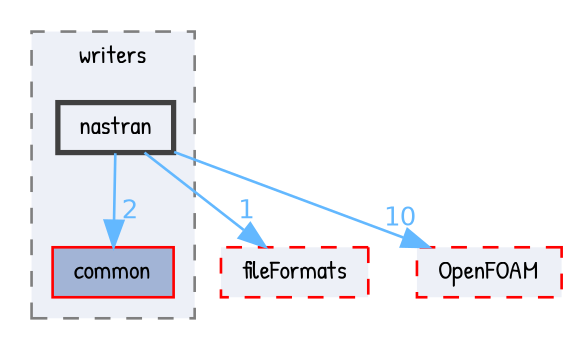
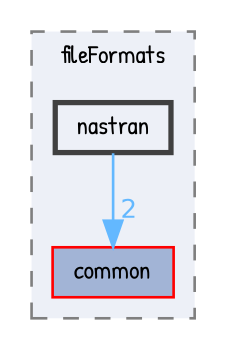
(113, 57) -> (113, 57)
(295, 272) -> none
(489, 272) -> none
